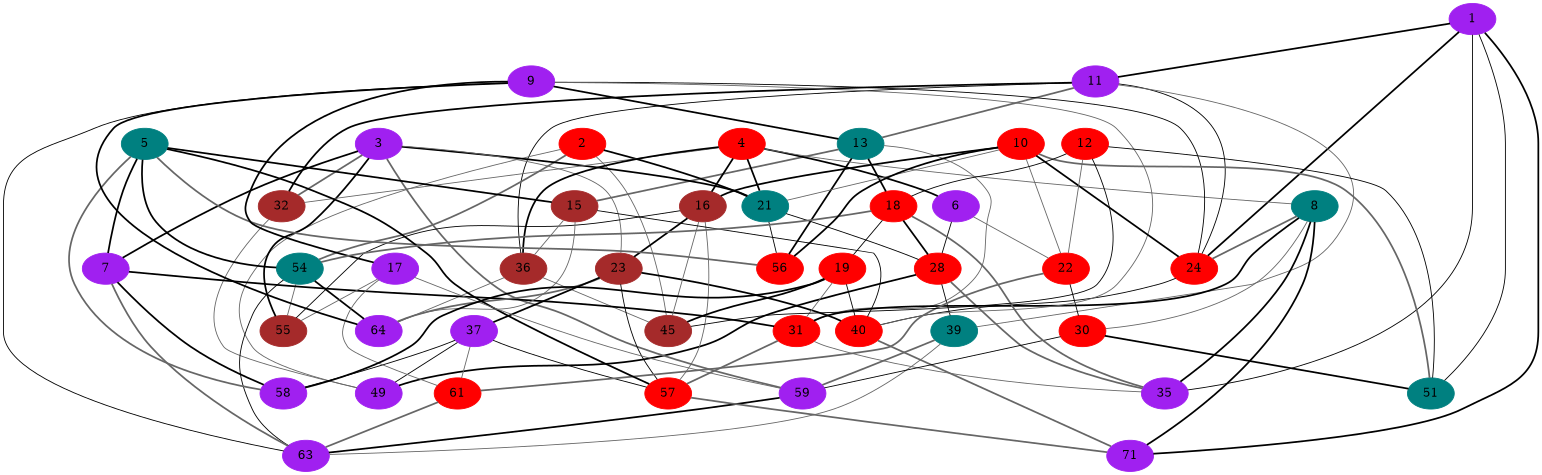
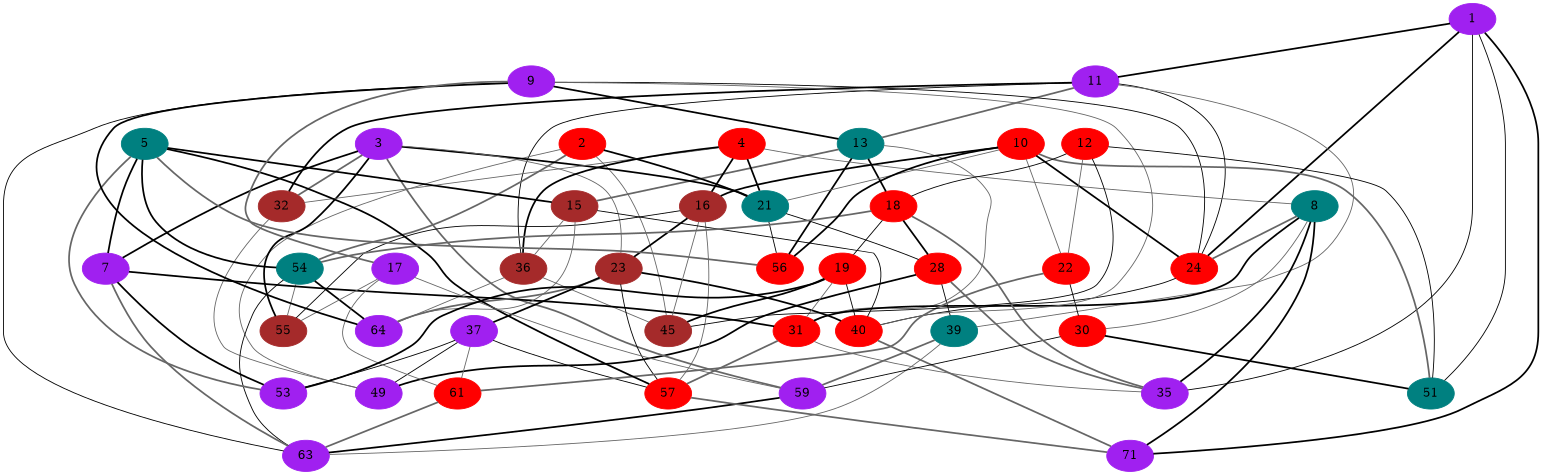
(290, 139) -> (290, 139)
(956, 206) -> none
(283, 393) -> (283, 393)
